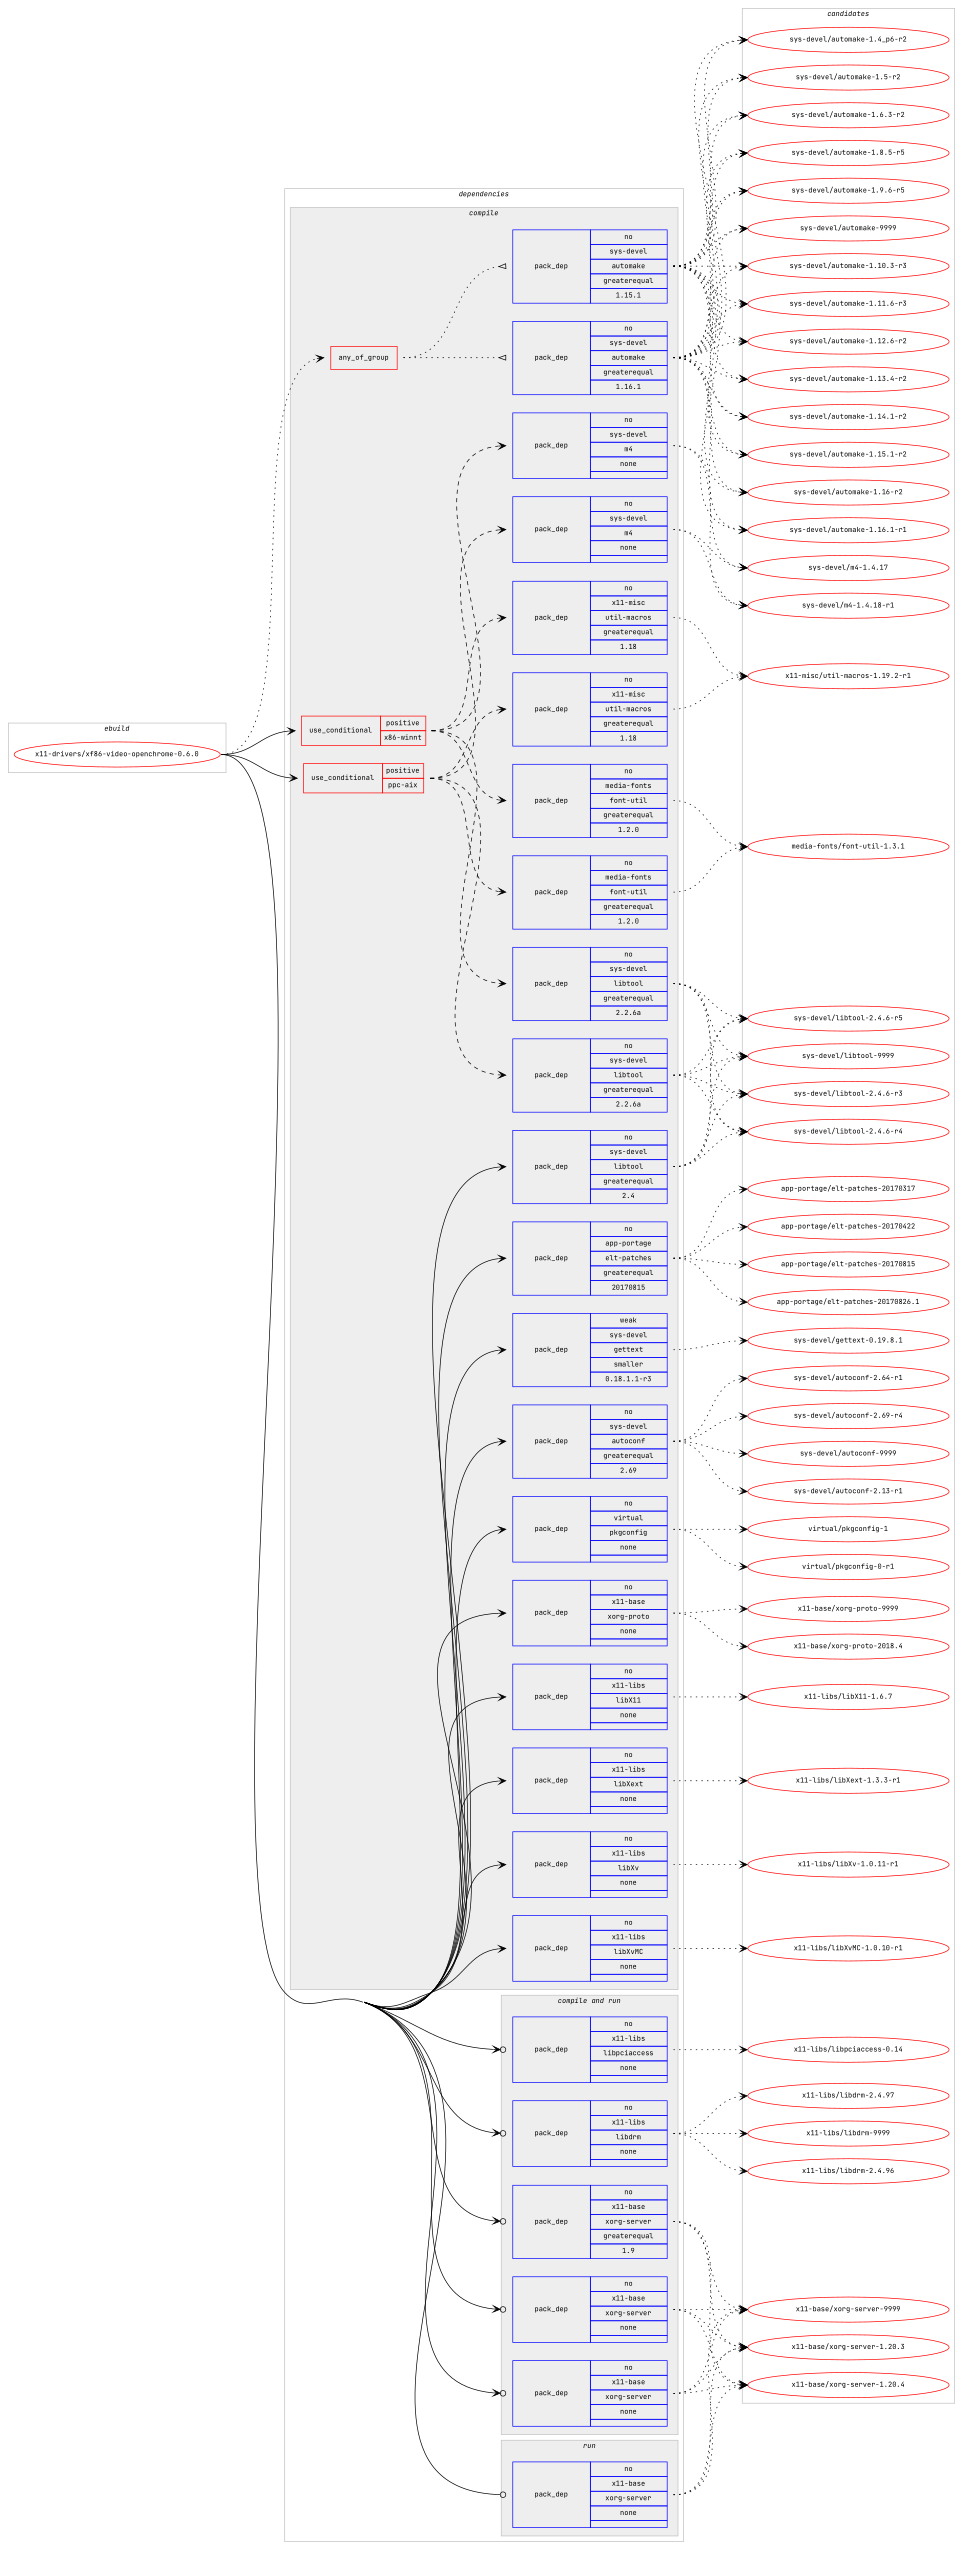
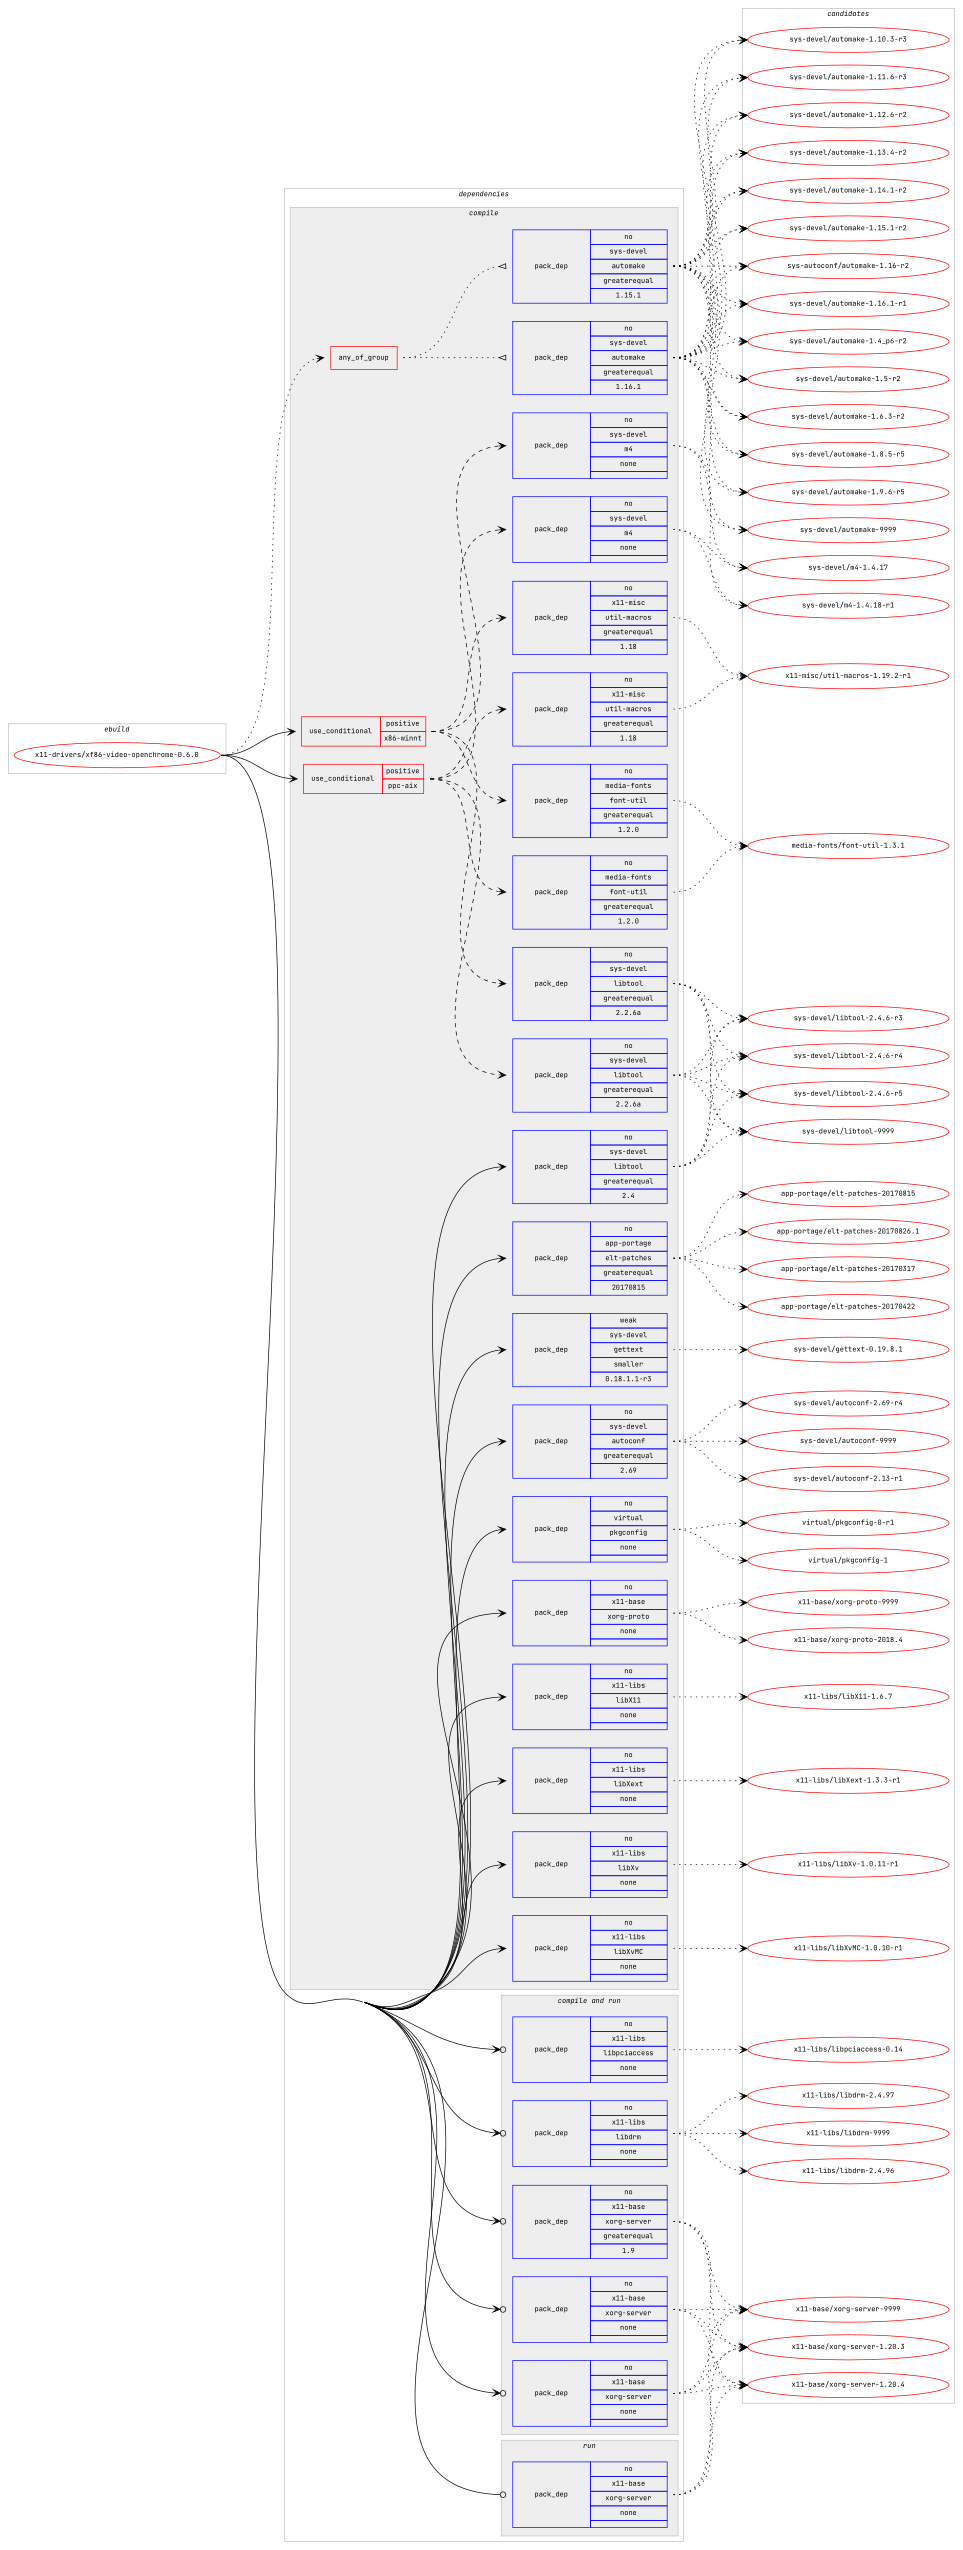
(848, 493) -> (848, 266)
(848, 1378) -> none
